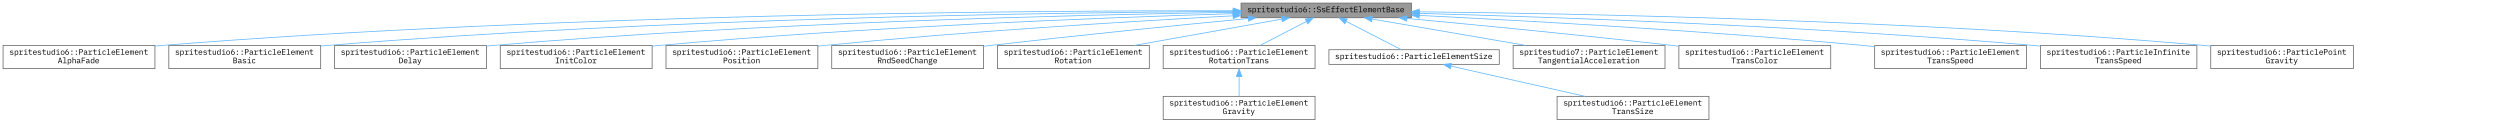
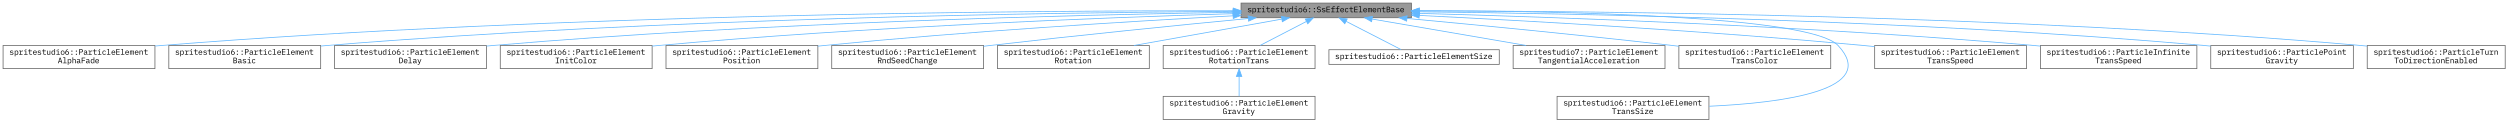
none -> (2436, 57)
(1518, 81) -> (1820, 37)
